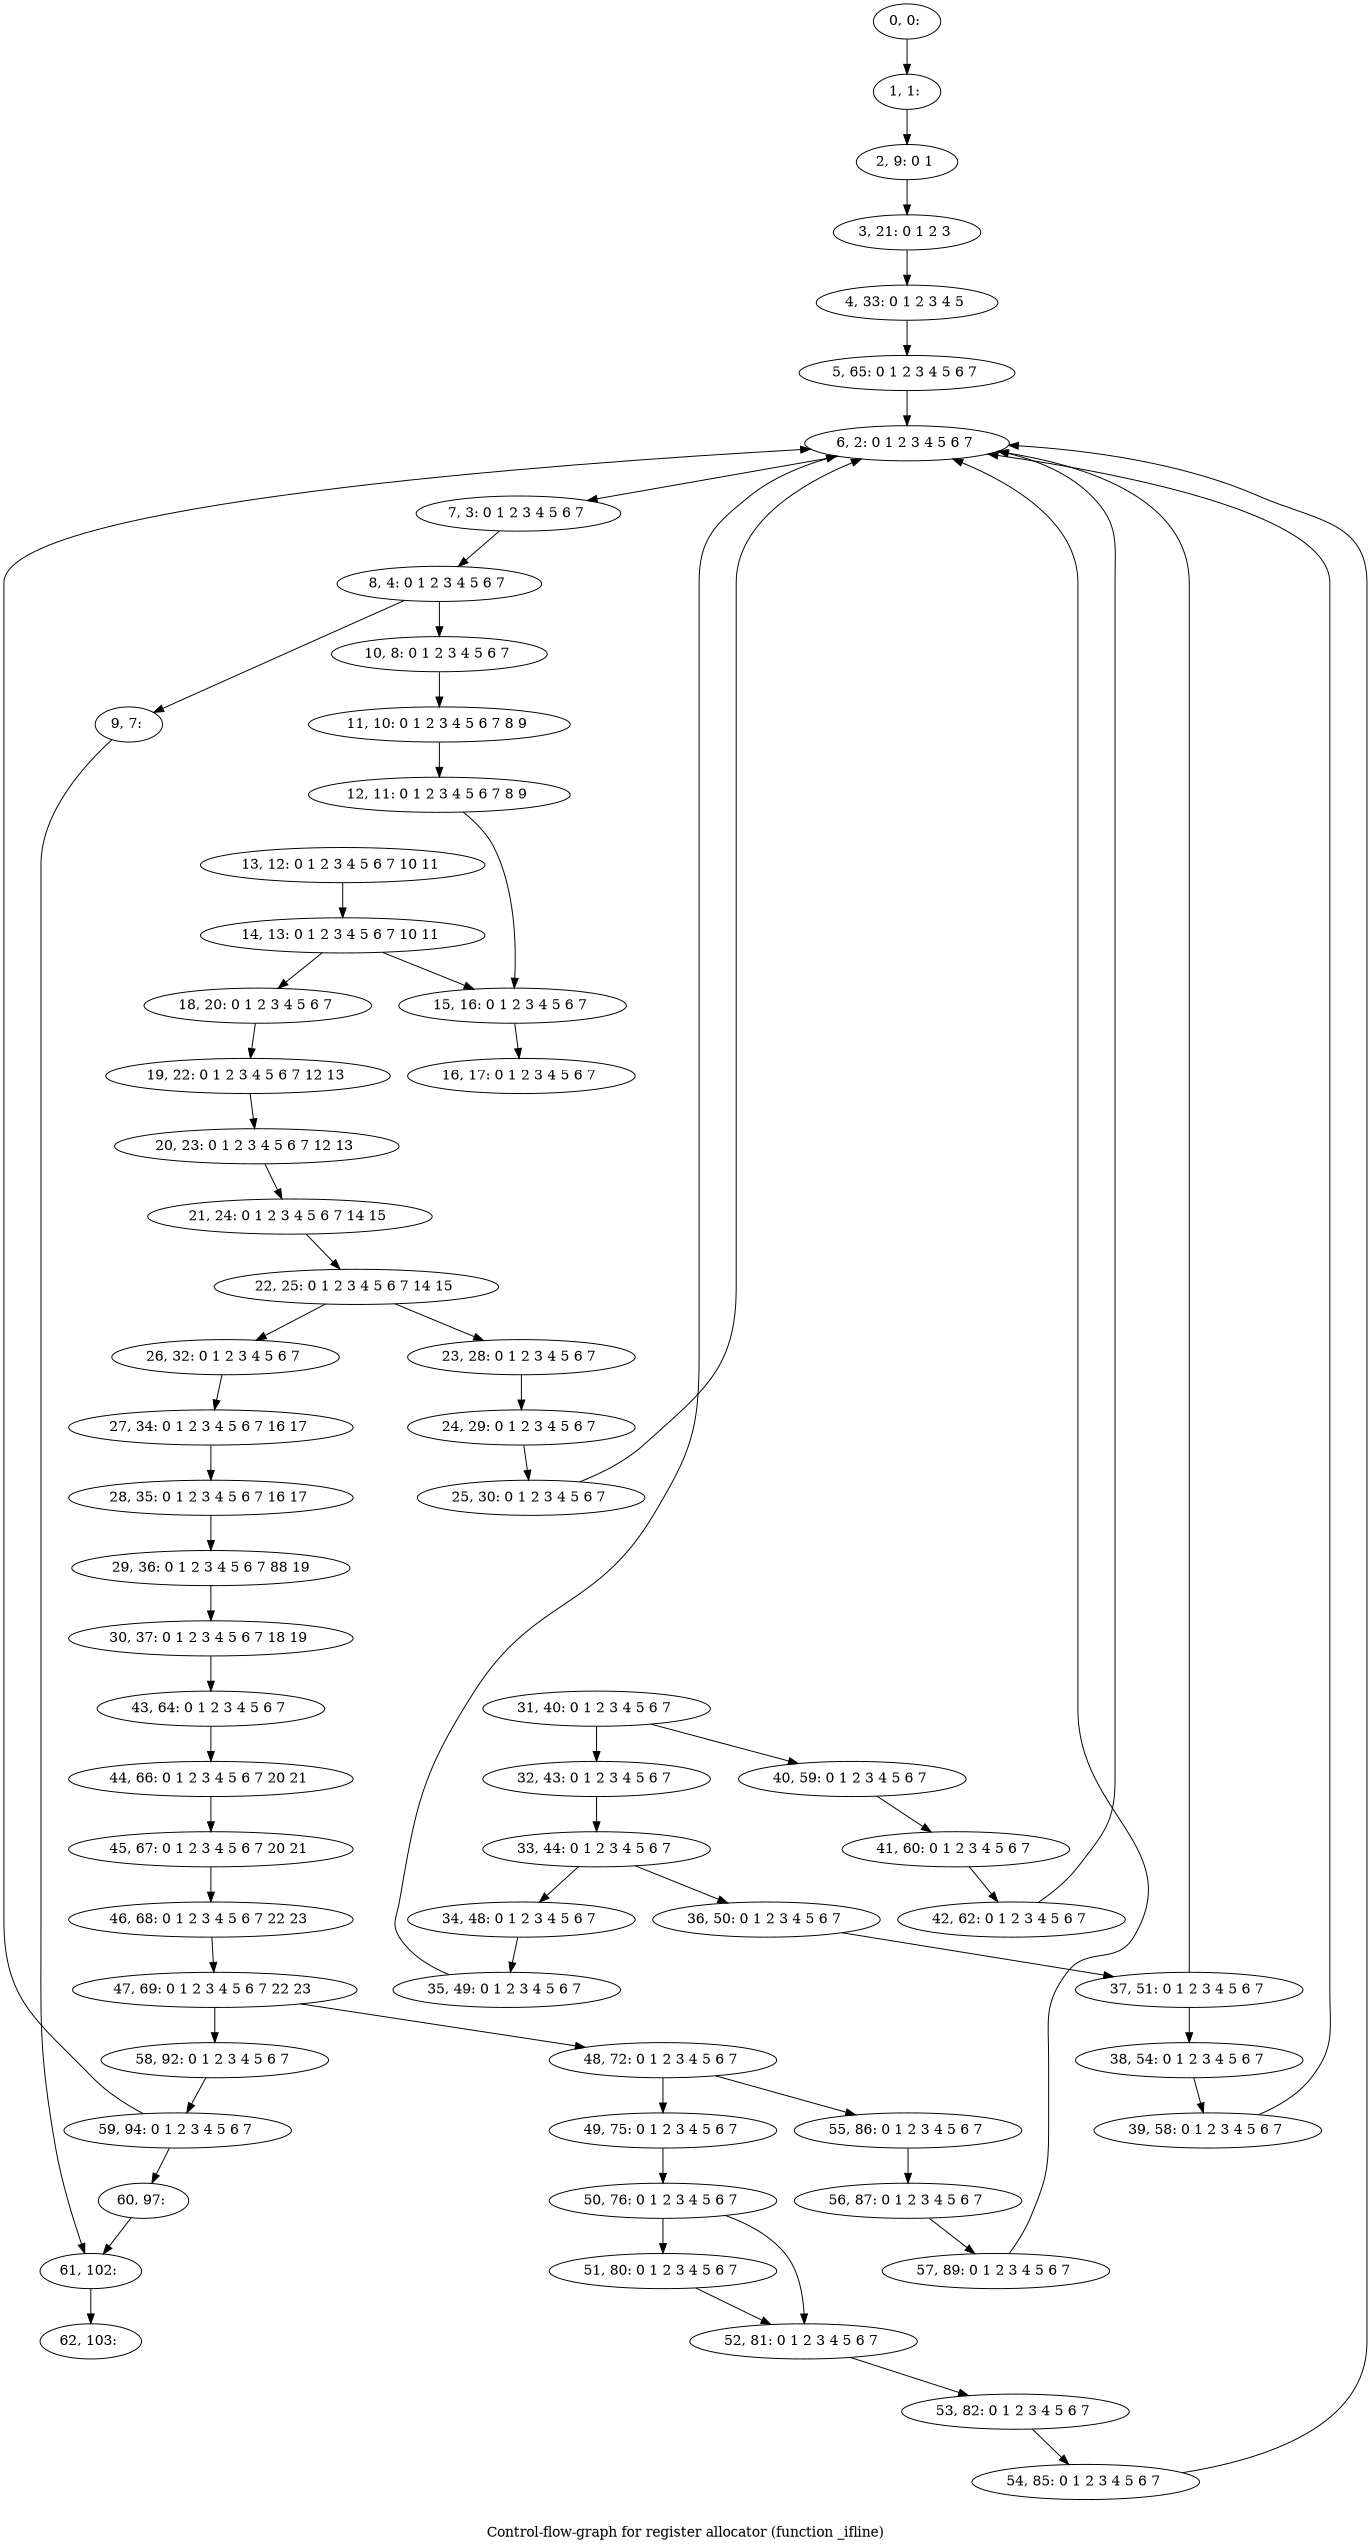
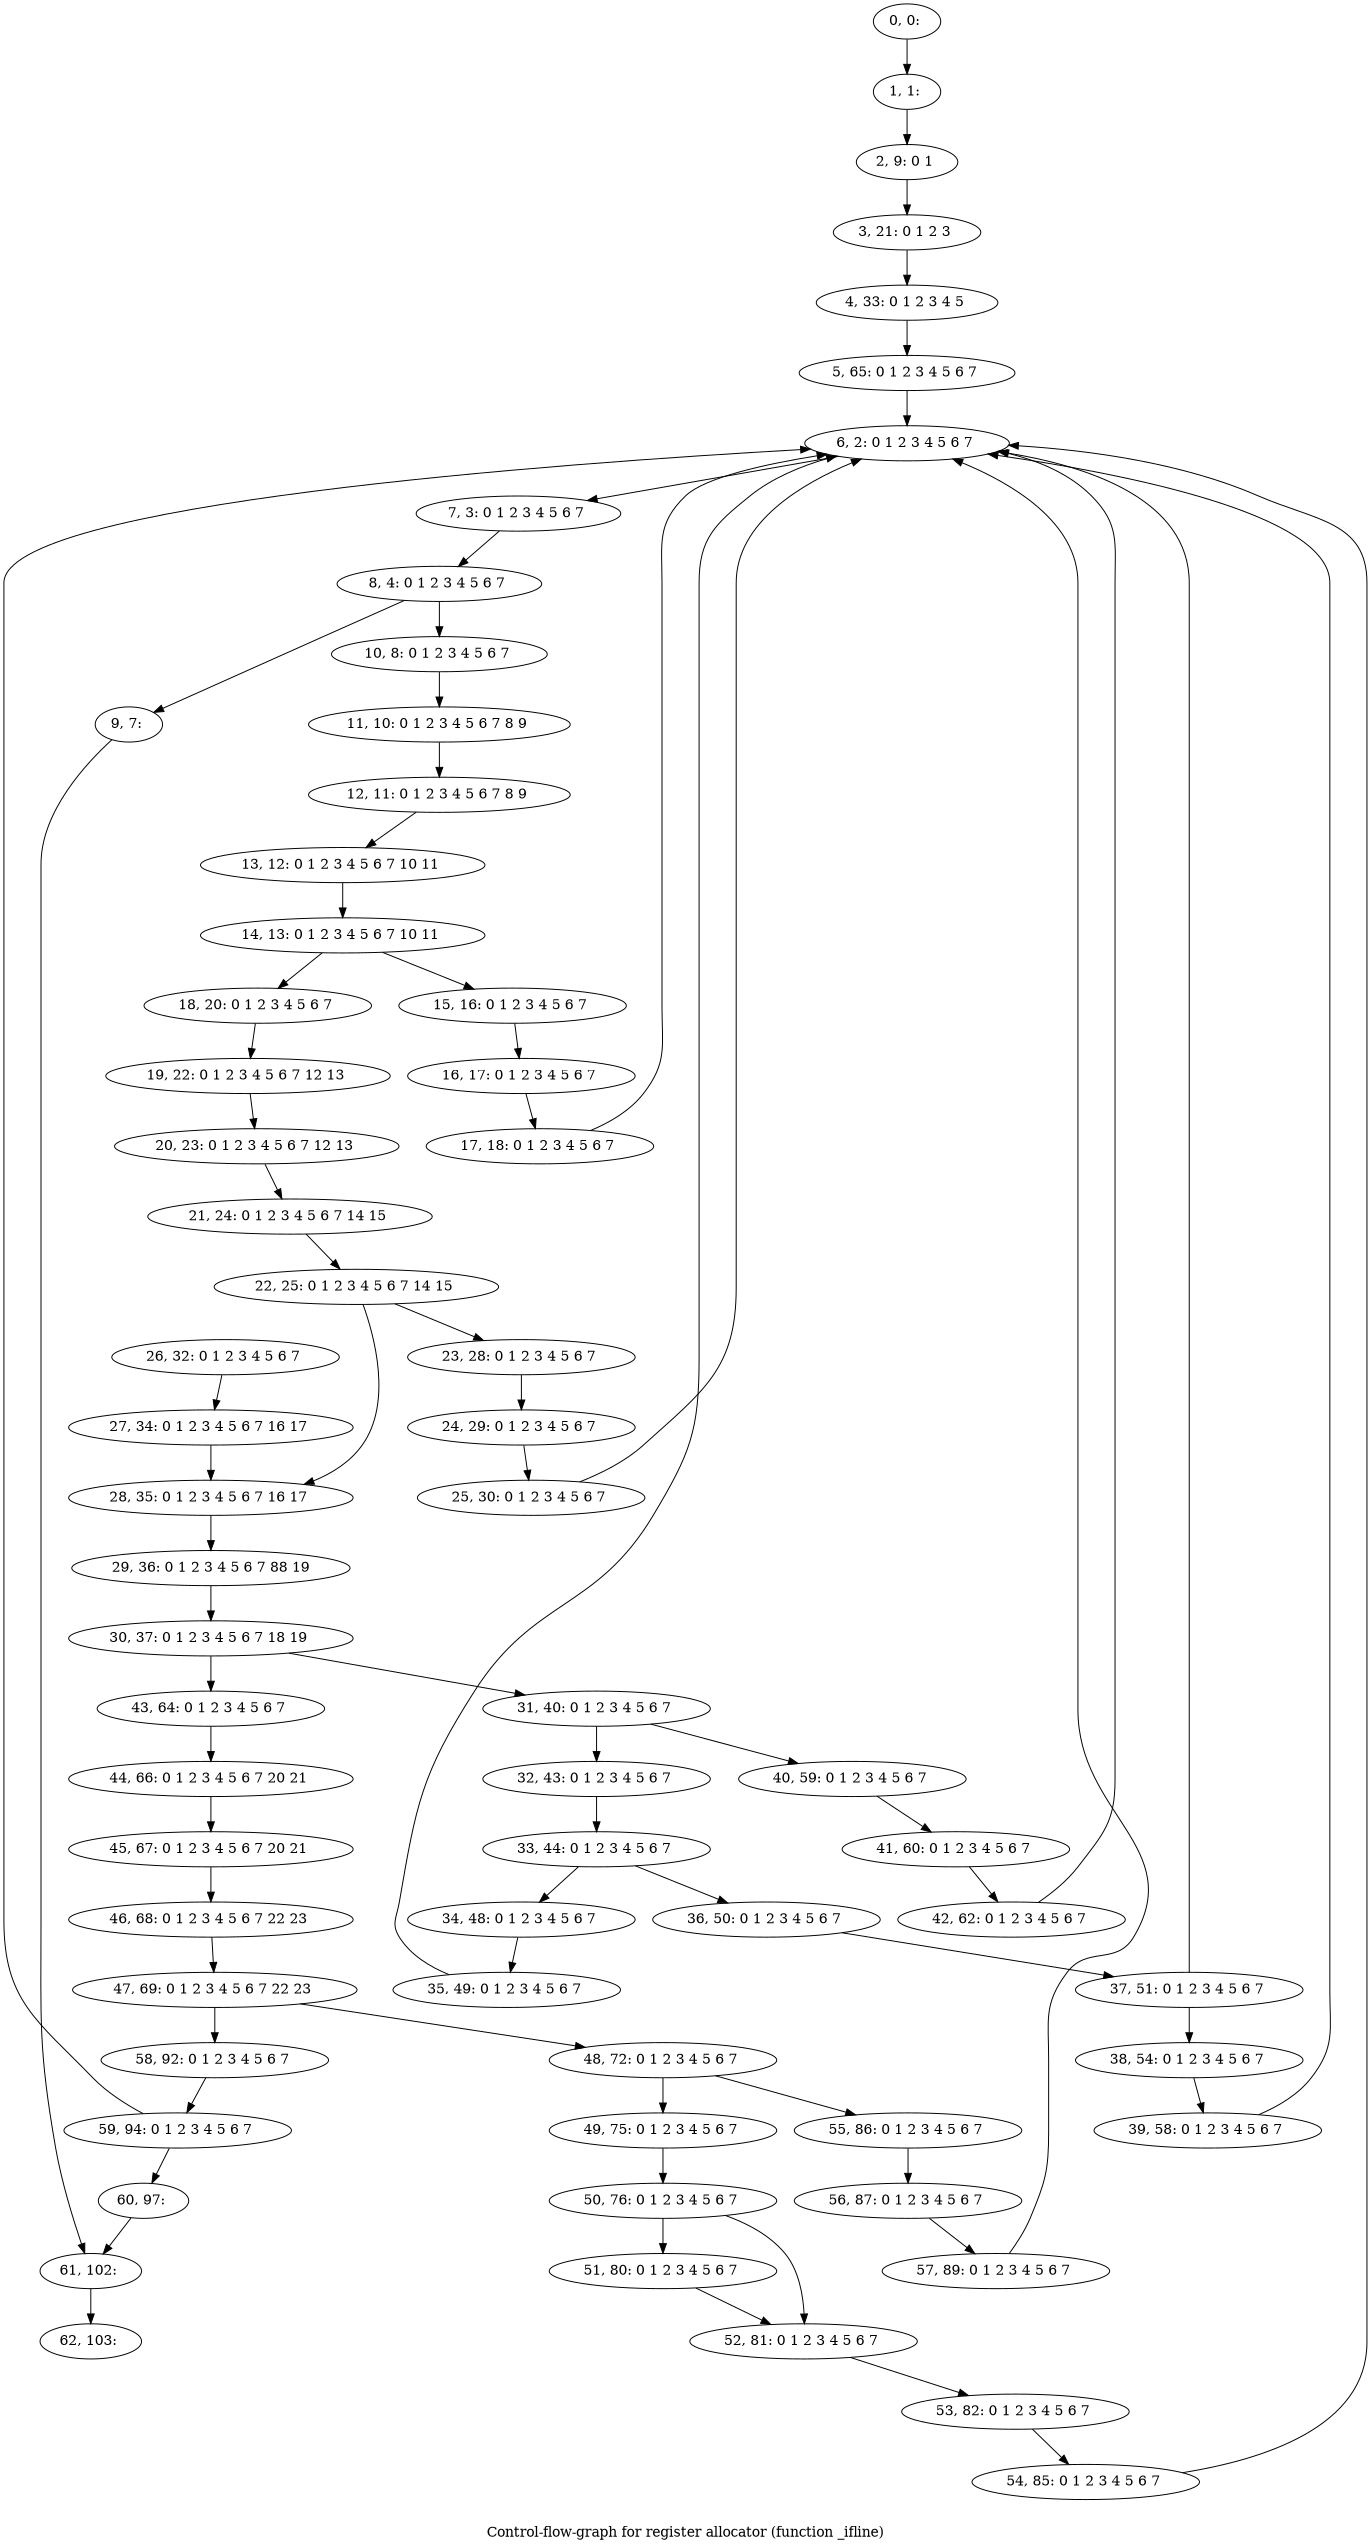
(508, 888) -> (395, 827)
none -> (540, 1146)
(295, 1320) -> (377, 1406)
none -> (402, 1673)
